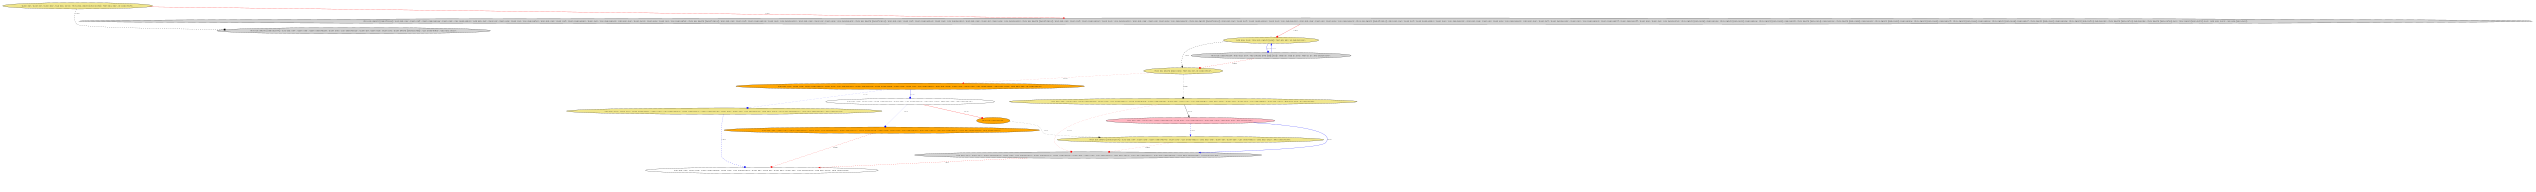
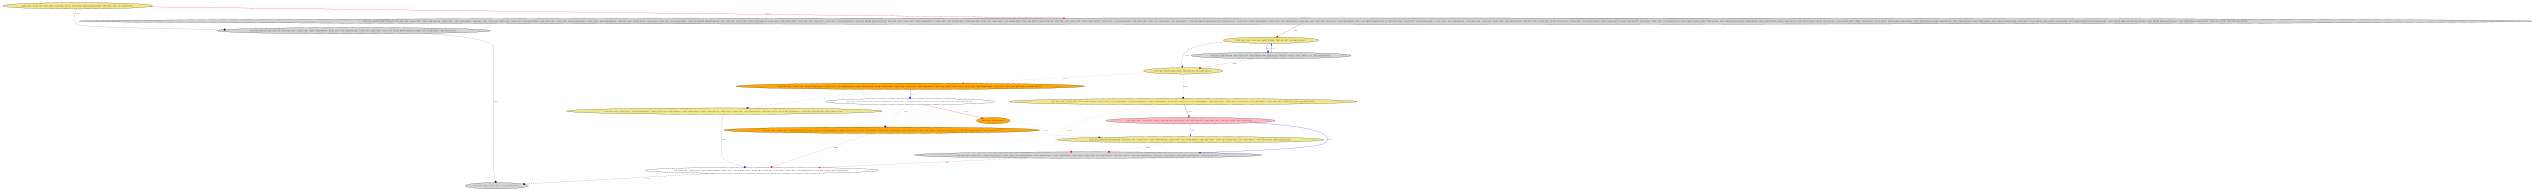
none -> (497, 186)
